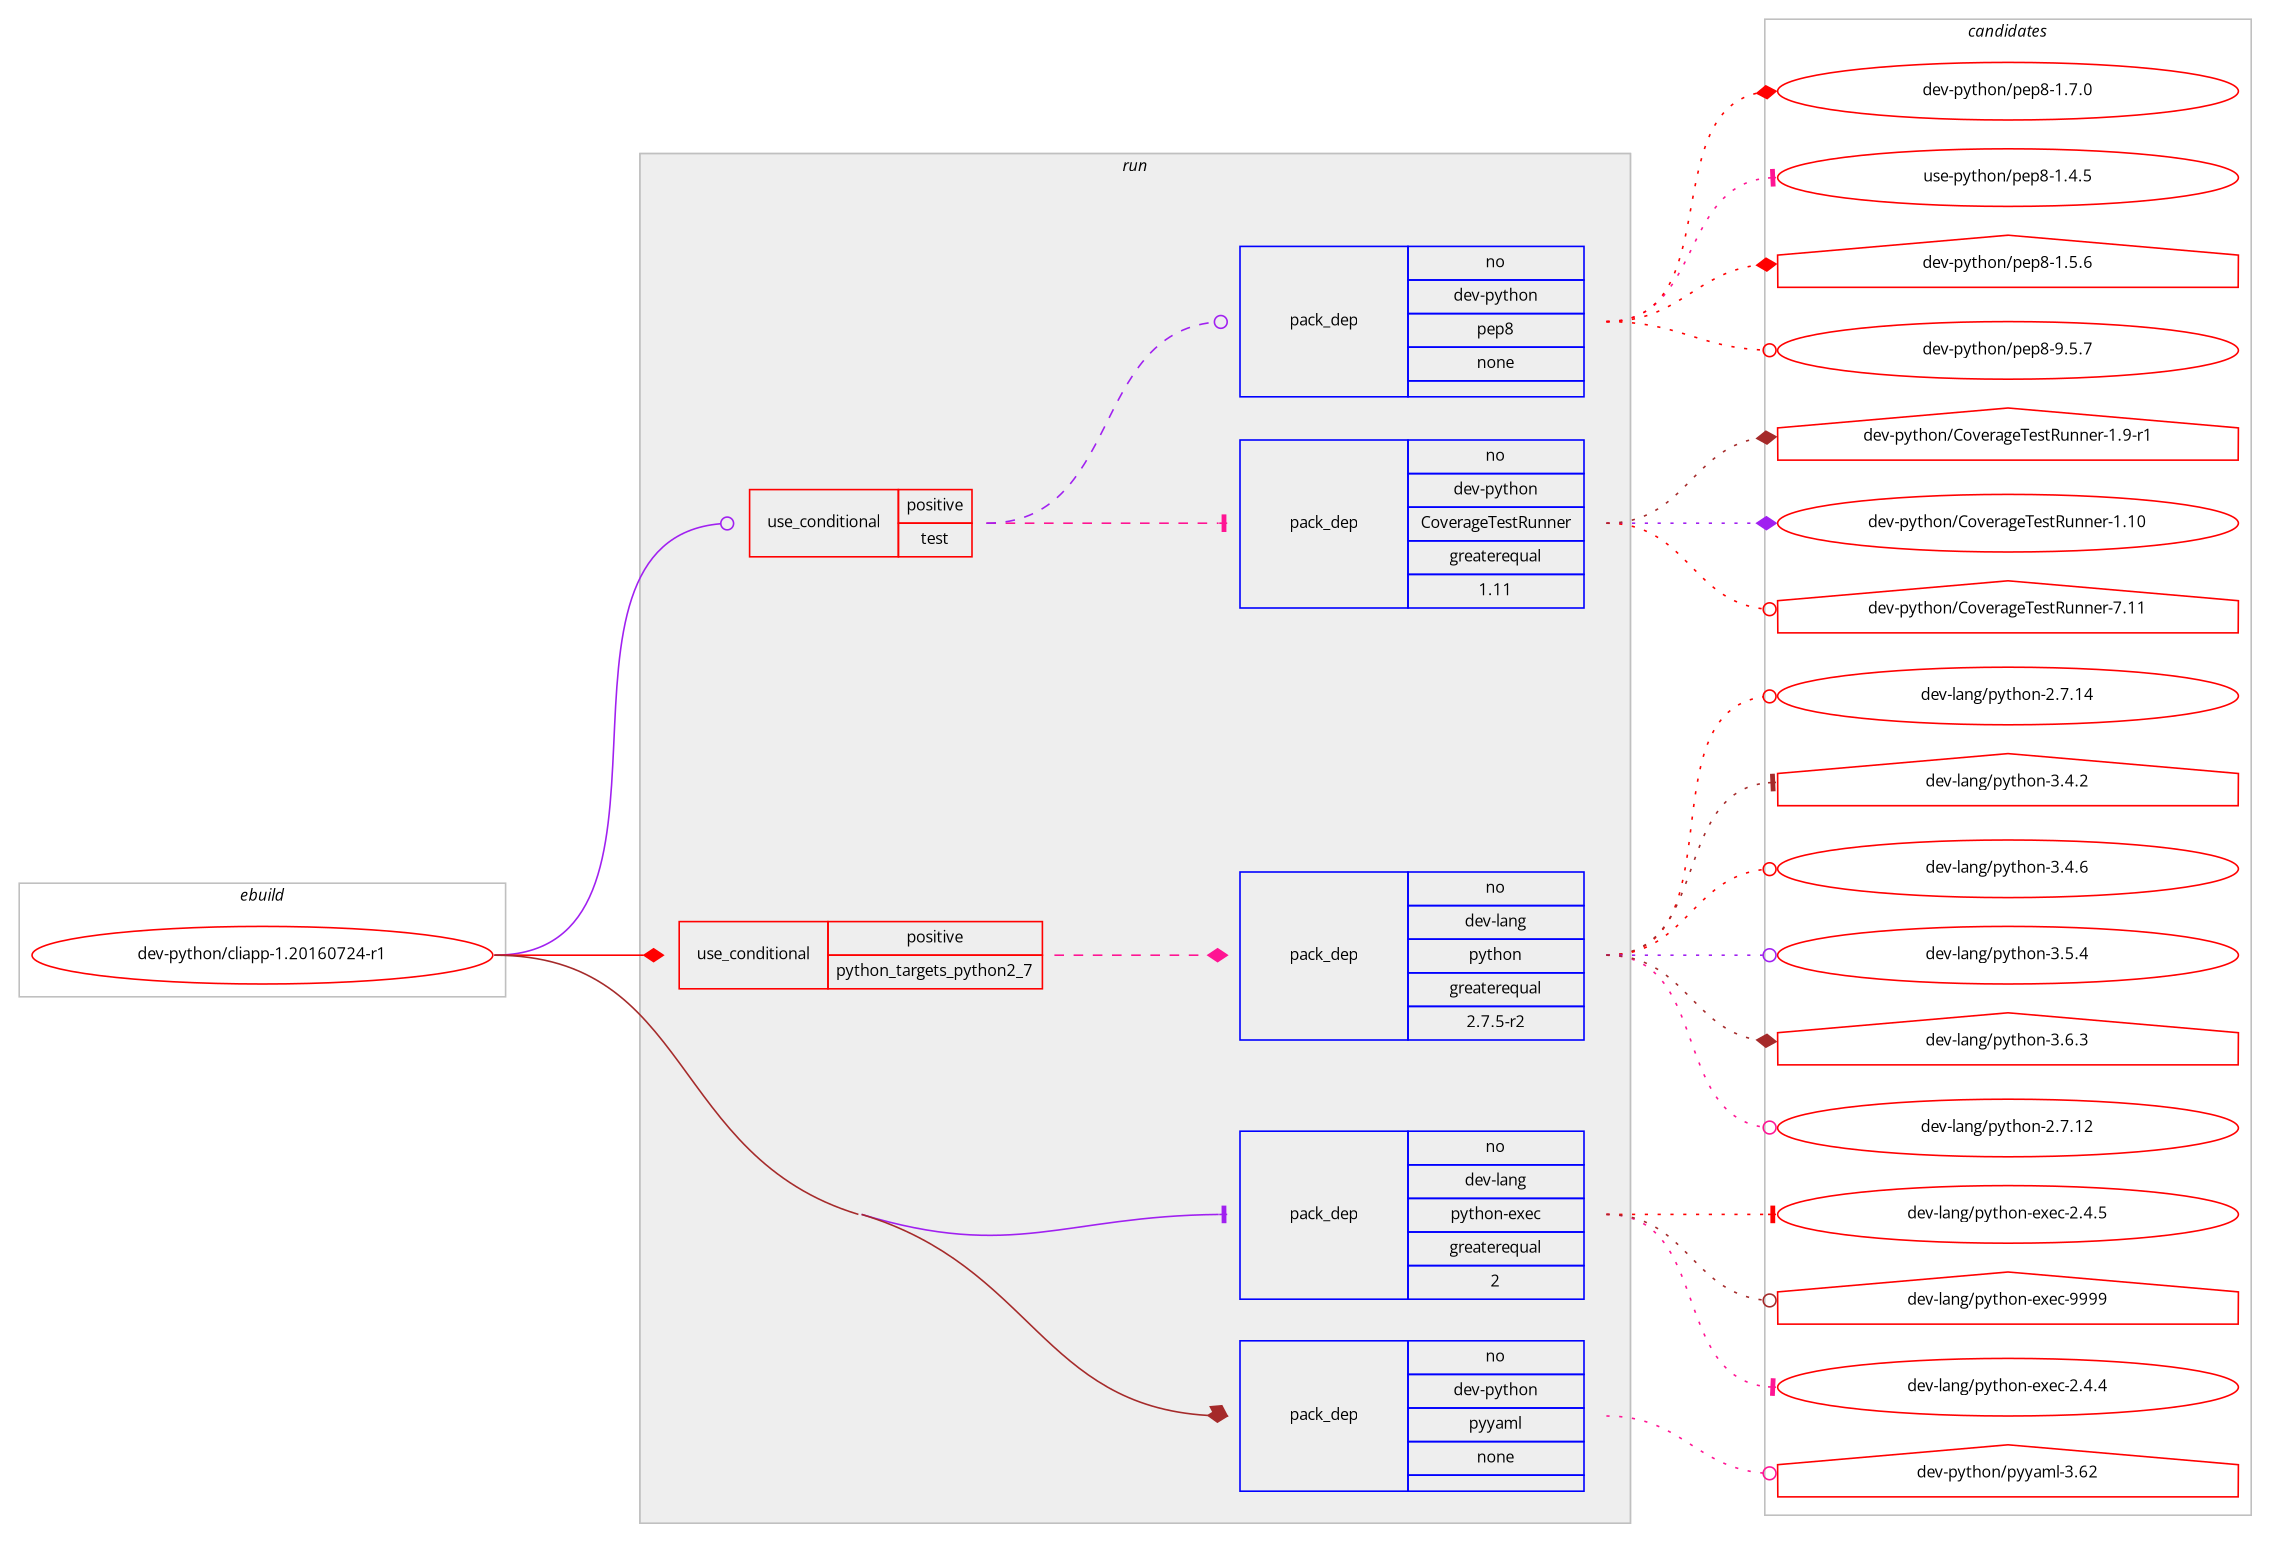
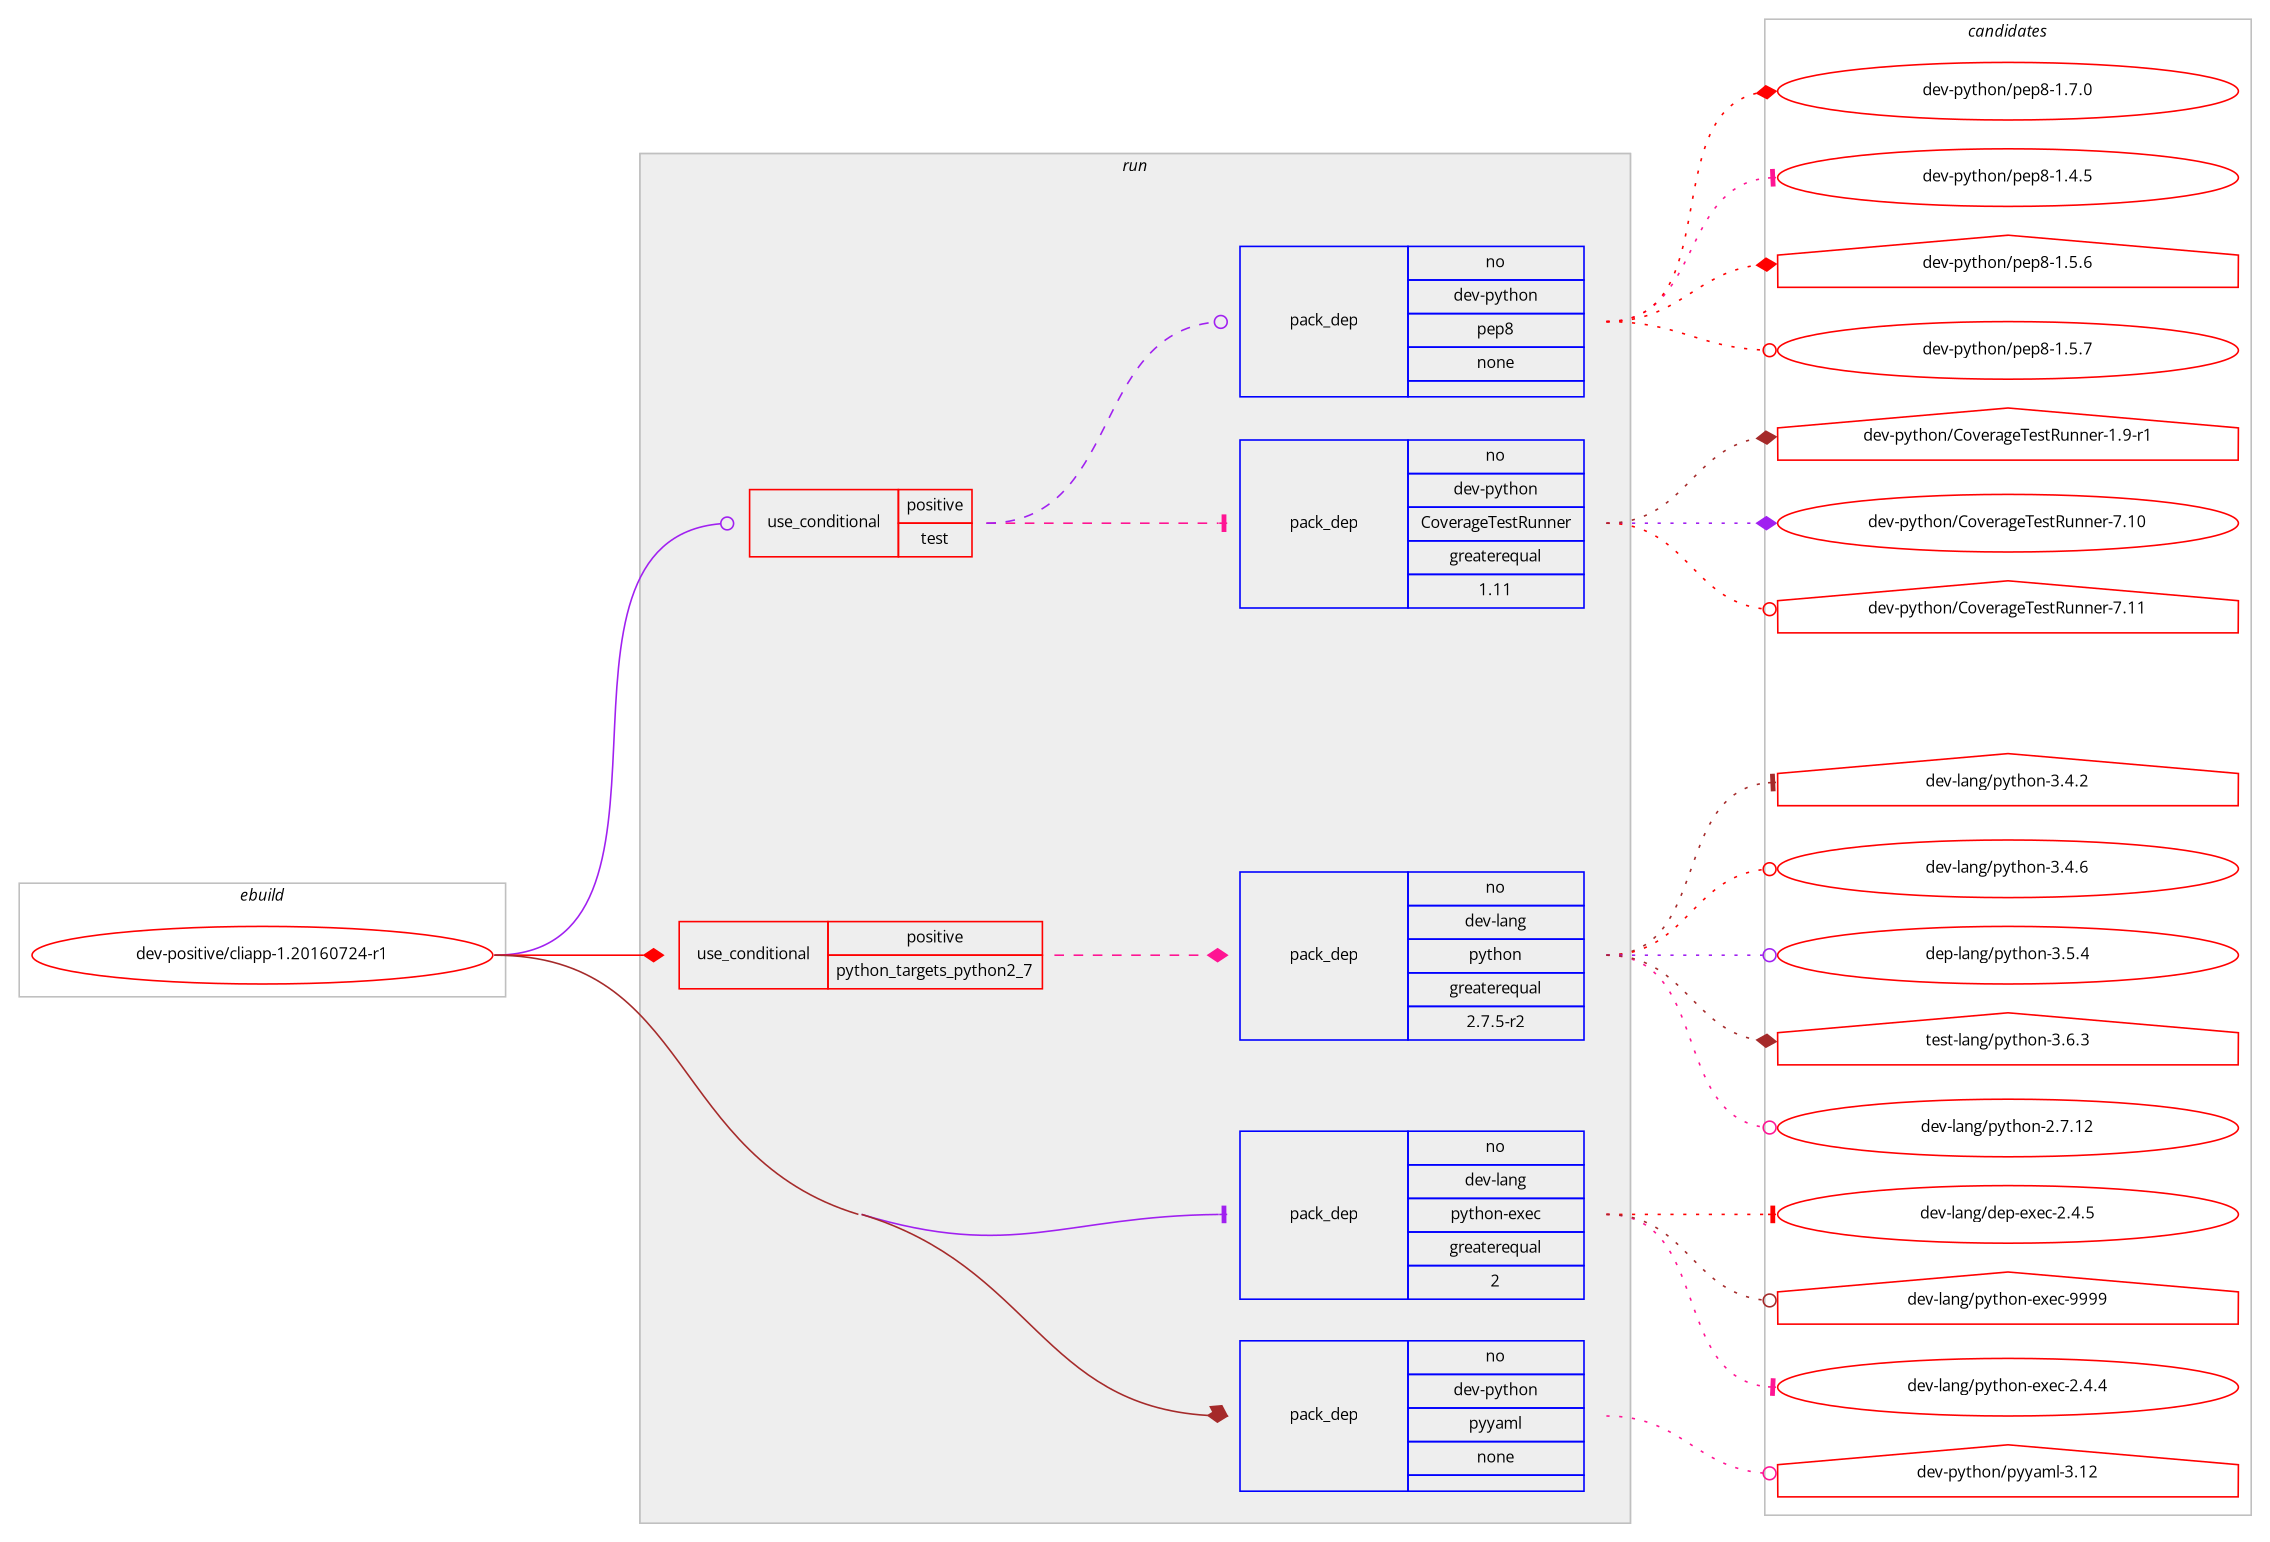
(2008, 178) -> (2008, 178)
(2008, 350) -> (2008, 350)
(2008, 523) -> (2008, 523)
(2008, 696) -> none
(262, 955) -> (262, 955)
(2008, 955) -> (2008, 955)
(2008, 1042) -> (2008, 1042)
(2008, 1214) -> (2008, 1214)
(2008, 1474) -> (2008, 1474)
